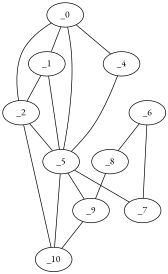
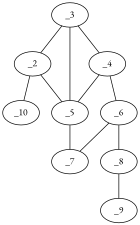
(65, 15) -> (70, 15)
(47, 64) -> none
none -> (113, 88)
(76, 186) -> none
(57, 211) -> none
(72, 235) -> none
